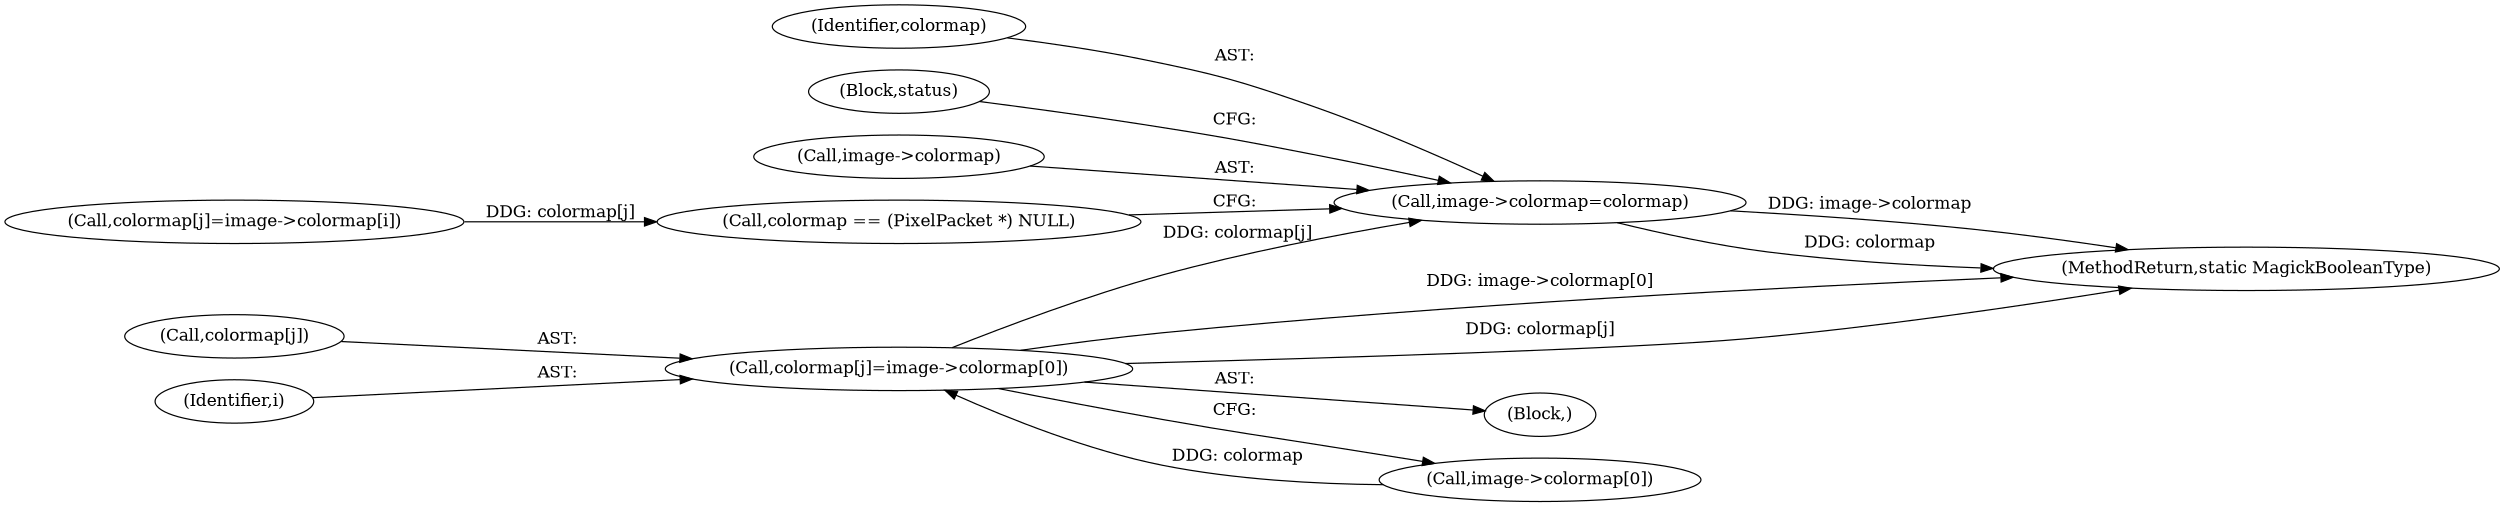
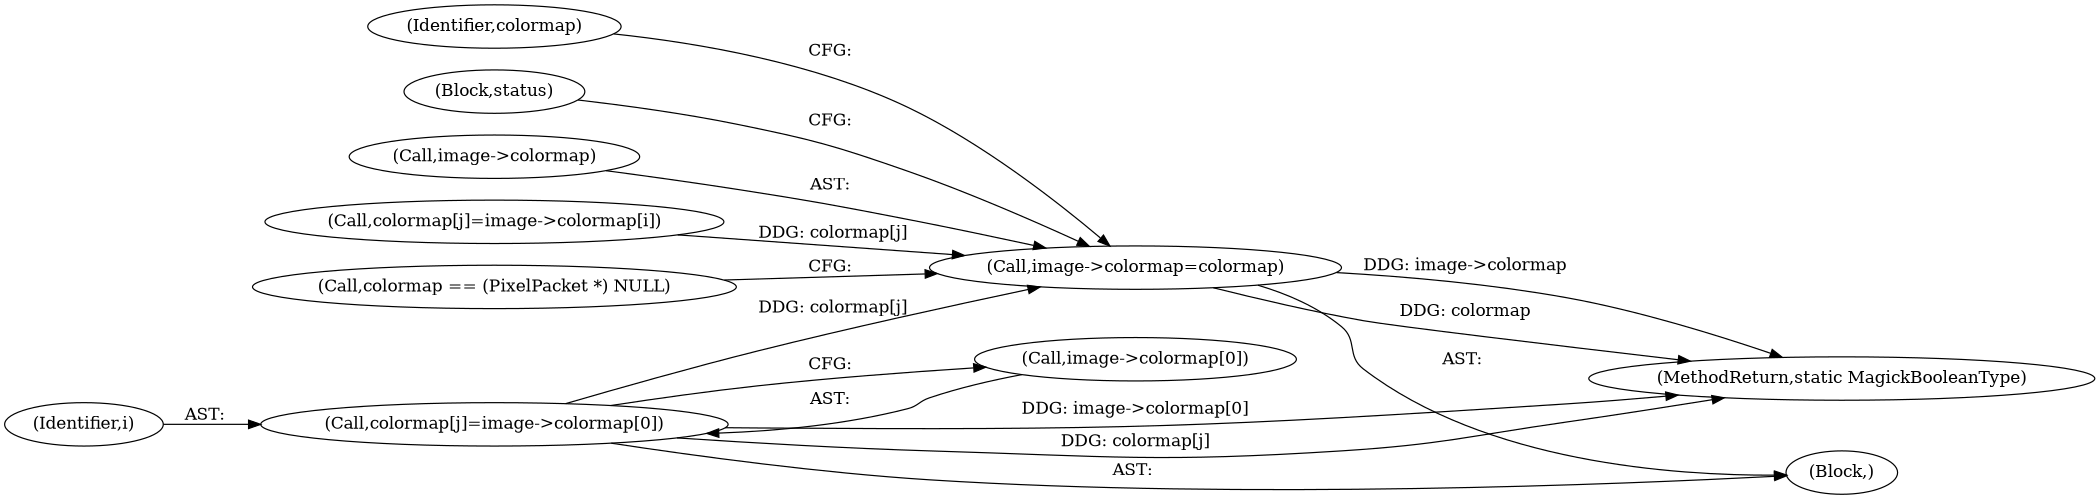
(1238, 56) -> (833, 51)
(554, 222) -> (815, 245)
(234, 336) -> none
none -> (1464, 425)
(1238, 456) -> (833, 400)
